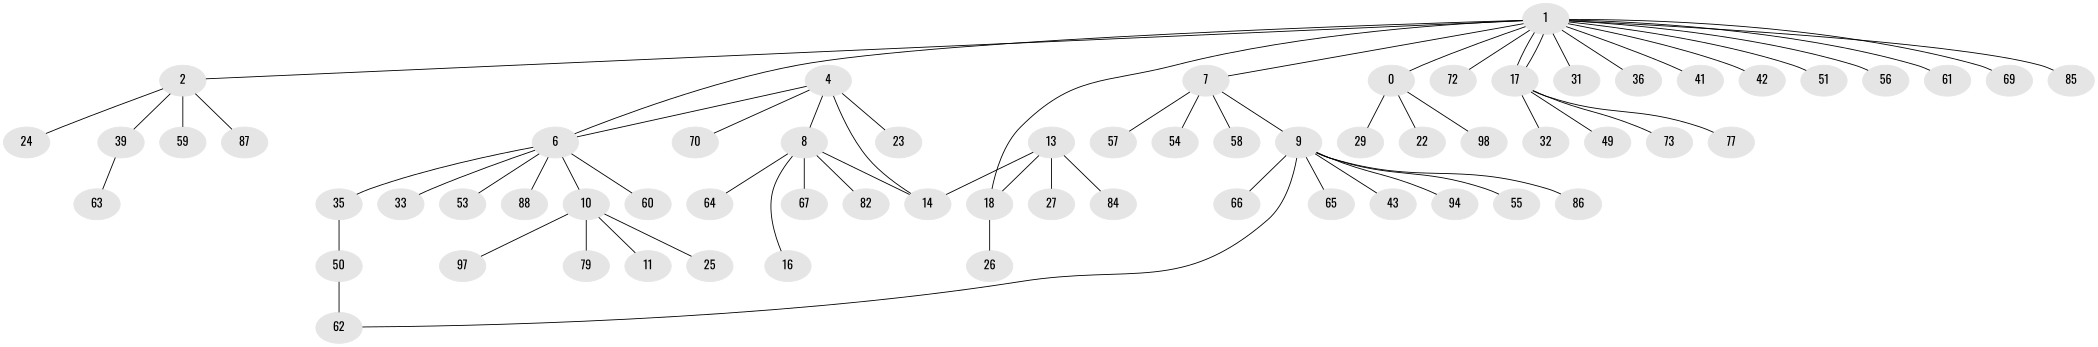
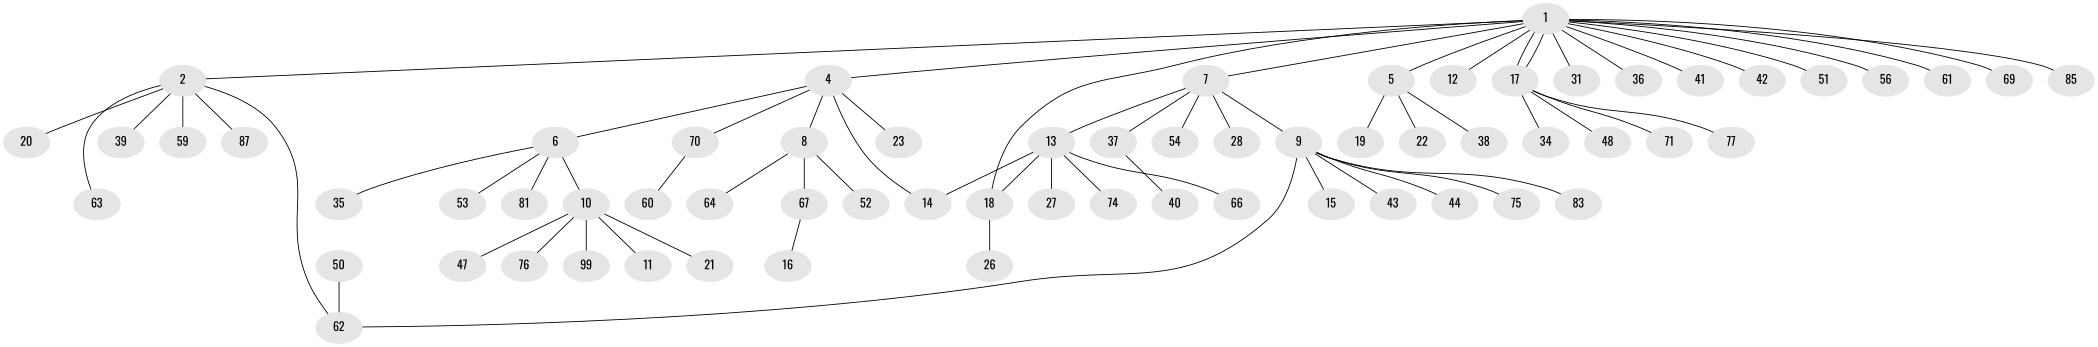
(875, 55) -> (1187, 48)
(1391, 81) -> (1391, 81)
(1453, 81) -> (1453, 81)
none -> (1127, 109)
(27, 142) -> (27, 142)
(1113, 142) -> (1113, 142)
(1237, 142) -> (1237, 142)
(1360, 142) -> (1360, 142)
(1484, 142) -> (1484, 142)
(1546, 142) -> (1546, 142)
(1608, 142) -> (1608, 142)
(1669, 142) -> (1669, 142)
(109, 173) -> (94, 122)
(602, 173) -> (672, 173)
(866, 173) -> none
(1268, 173) -> (1133, 171)
none -> (297, 180)
(771, 202) -> (796, 235)
(401, 204) -> none
(524, 204) -> (524, 204)
(866, 204) -> (866, 204)
(1113, 204) -> (1113, 204)
none -> (1175, 204)
(1331, 204) -> (1331, 204)
(1455, 204) -> (1455, 204)
(1517, 204) -> (1517, 204)
(1578, 204) -> (1578, 204)
(339, 235) -> none
(463, 266) -> (463, 266)
none -> (524, 266)
(586, 266) -> (586, 266)
(710, 266) -> (710, 266)
